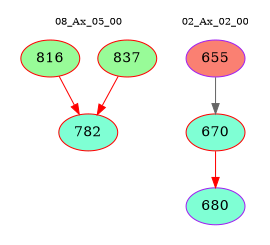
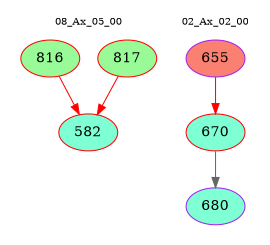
(127, 59) -> (127, 59)
(216, 90) -> (216, 90)
(88, 132) -> (88, 132)
(216, 164) -> (216, 164)
